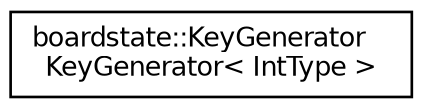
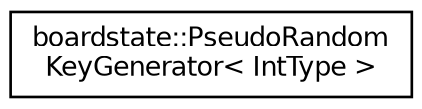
(211, 54) -> (211, 54)
